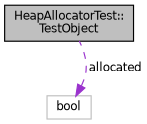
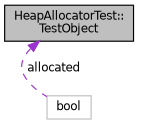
(86, 63) -> (25, 76)
